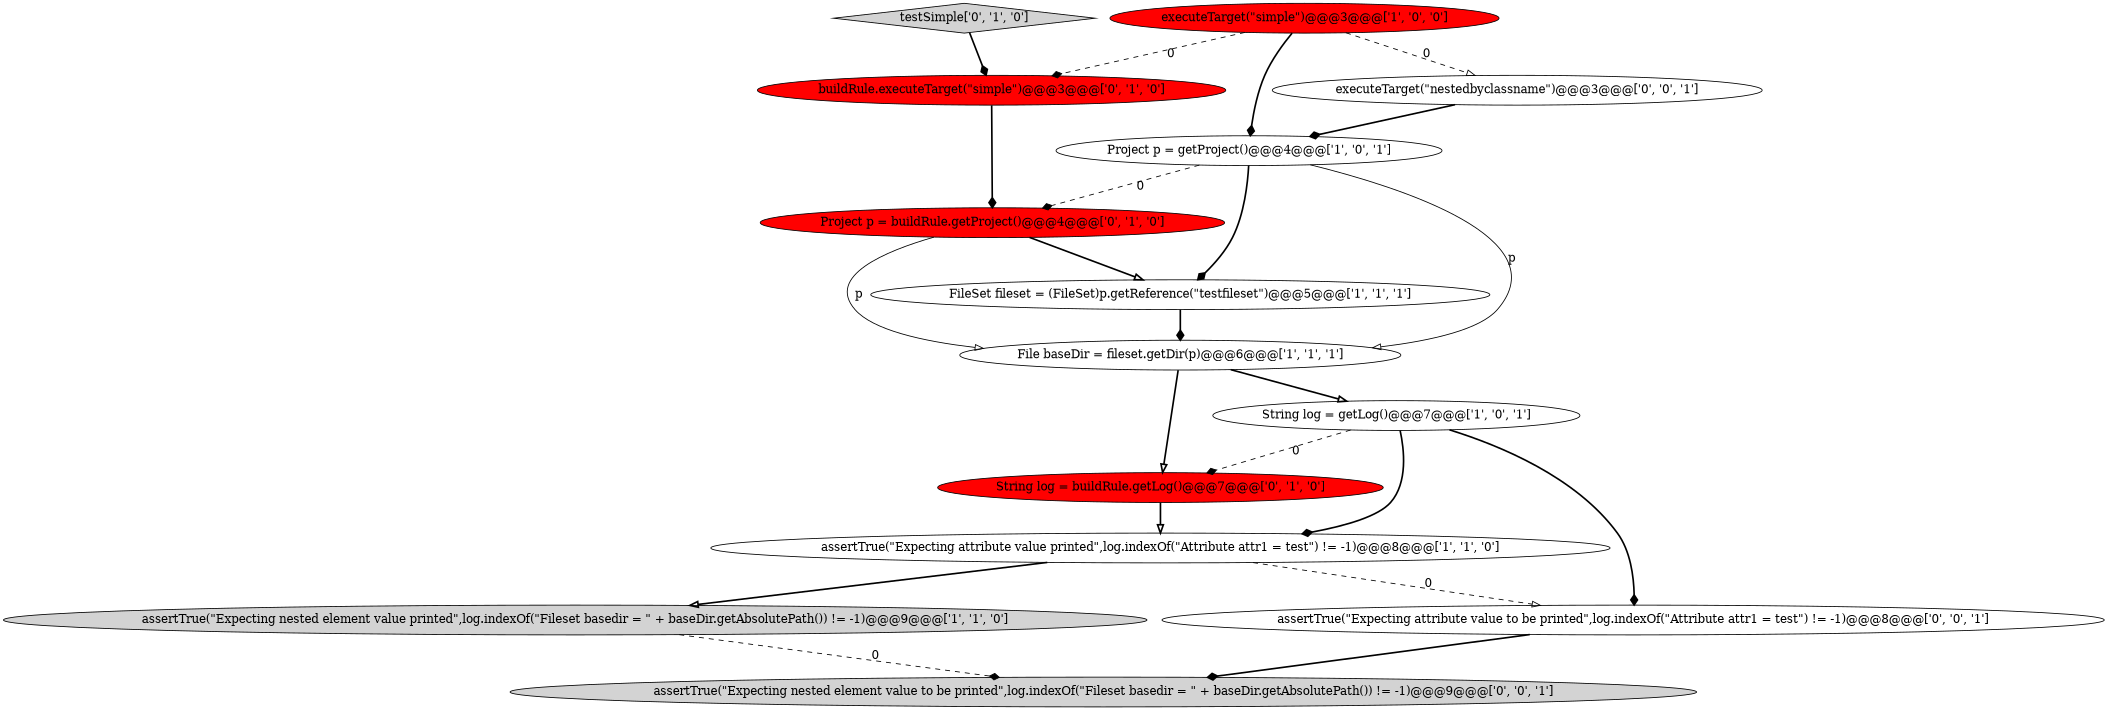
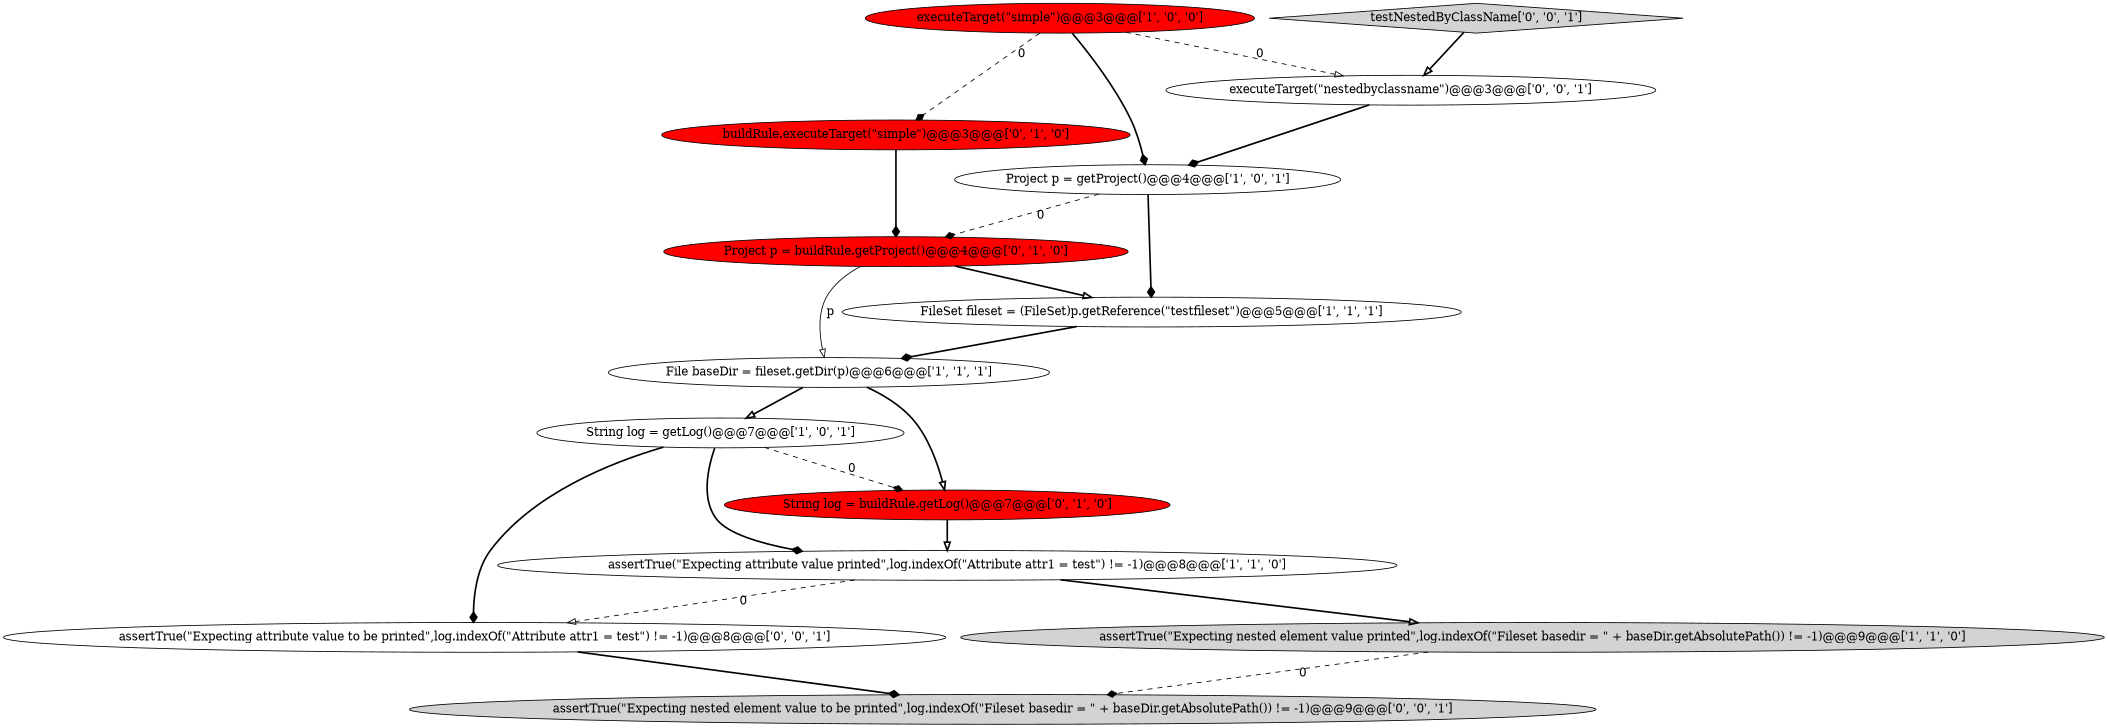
(964, 18) -> none
none -> (1476, 18)
(1493, 242) -> none
